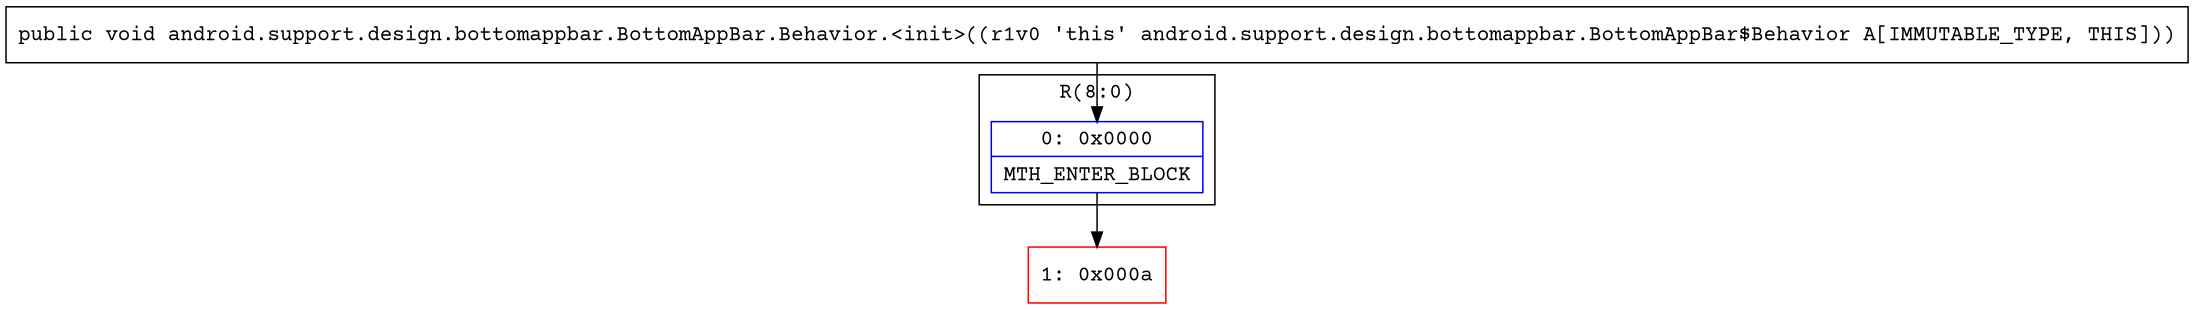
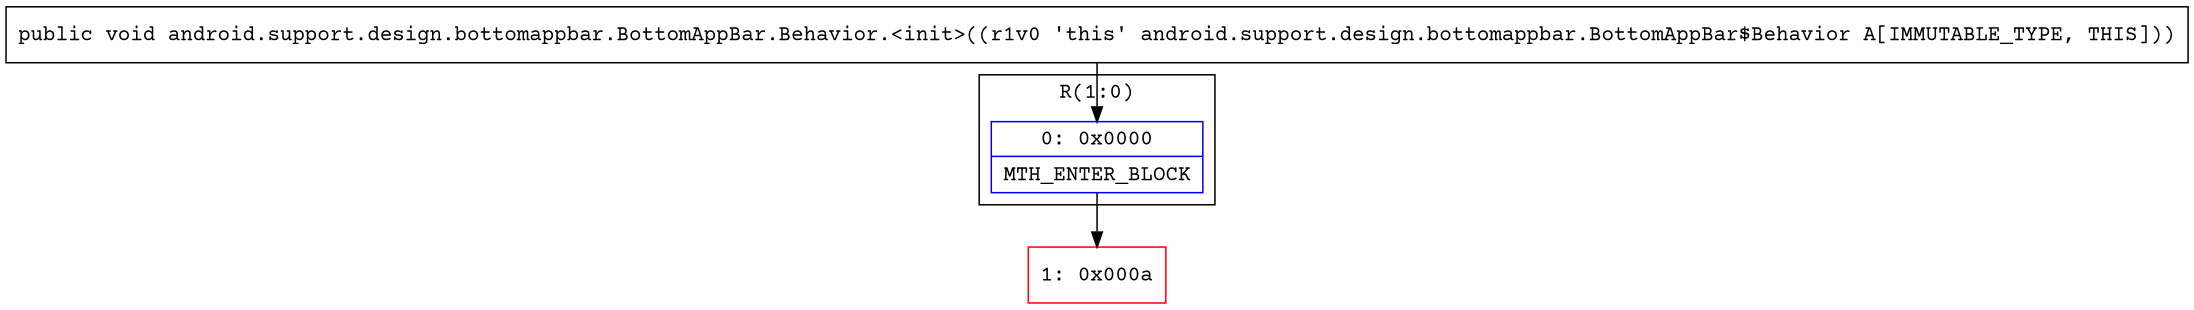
(1097, 92) -> (1097, 92)
